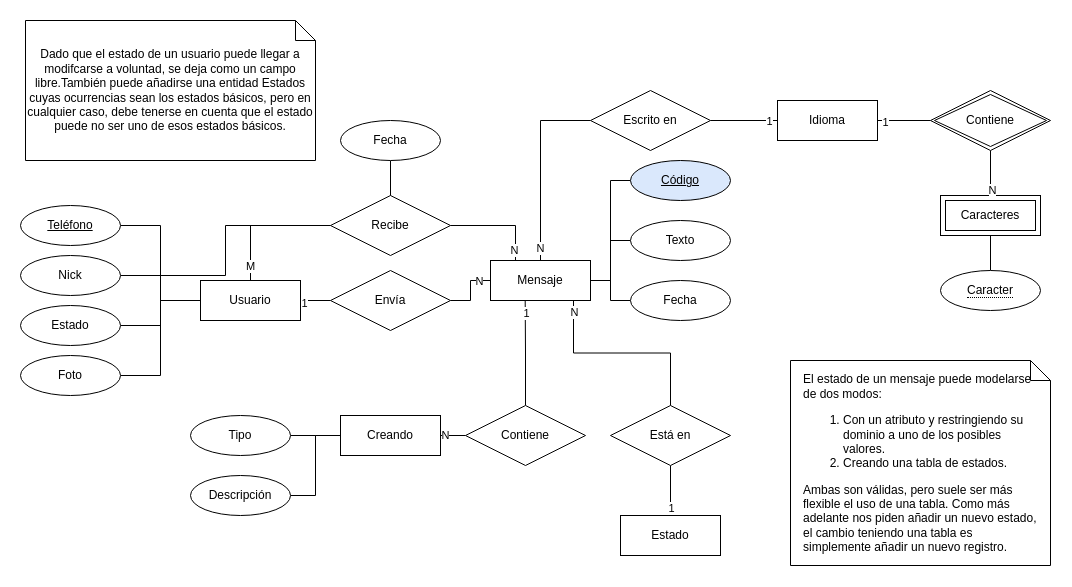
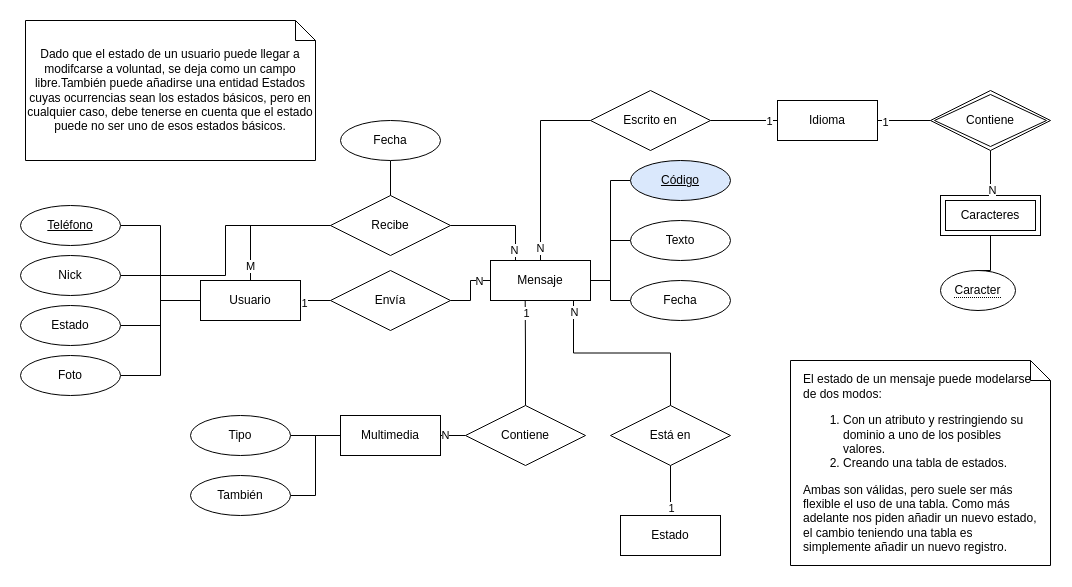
(991, 291) -> (978, 291)
(391, 436) -> (391, 436)
(241, 496) -> (241, 496)
